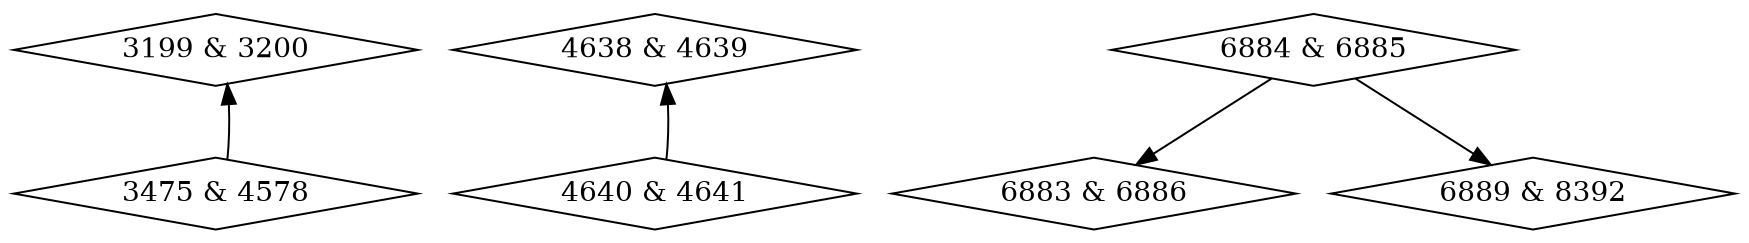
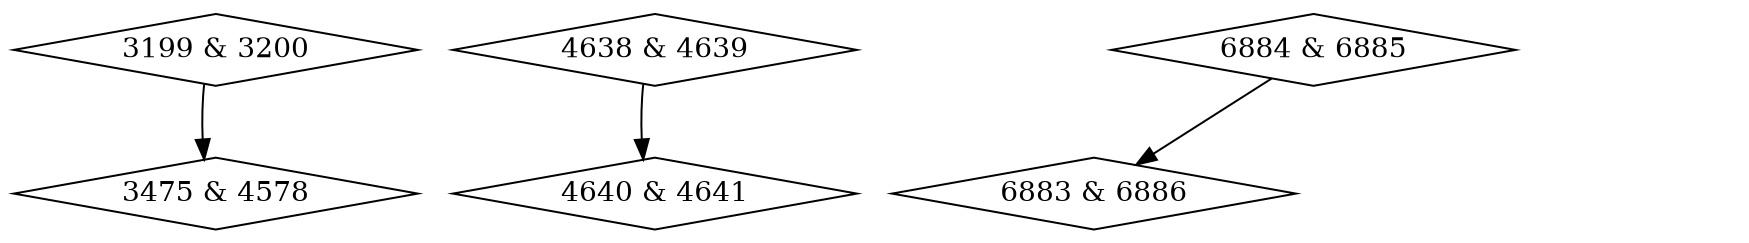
(229, 132) -> (202, 112)
(668, 132) -> (642, 112)
(1533, 194) -> none
